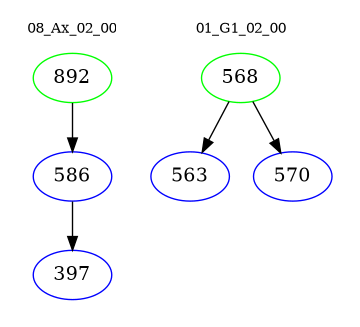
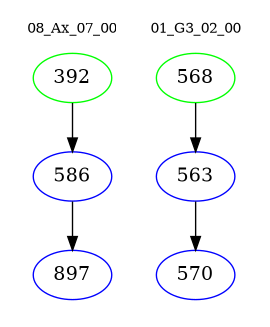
(73, 29) -> (73, 29)
(241, 29) -> (196, 29)
(73, 78) -> (73, 78)
(263, 121) -> (196, 219)
(73, 275) -> (73, 275)
